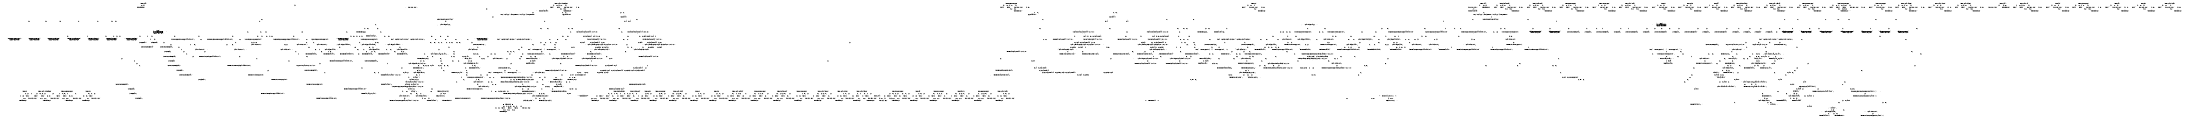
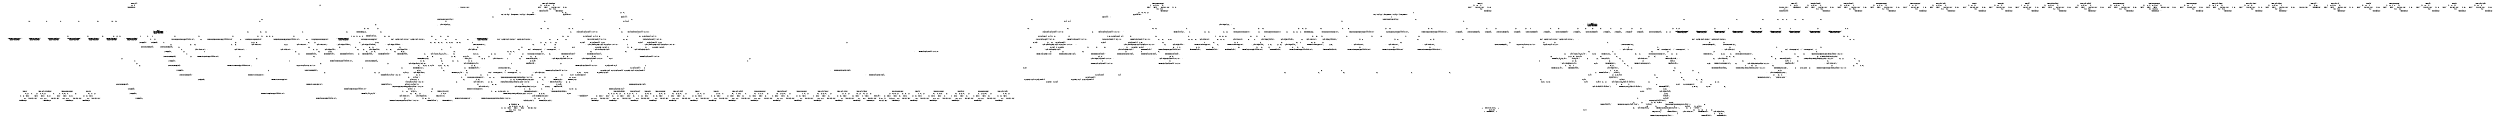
(1802, 89) -> (1630, 102)
